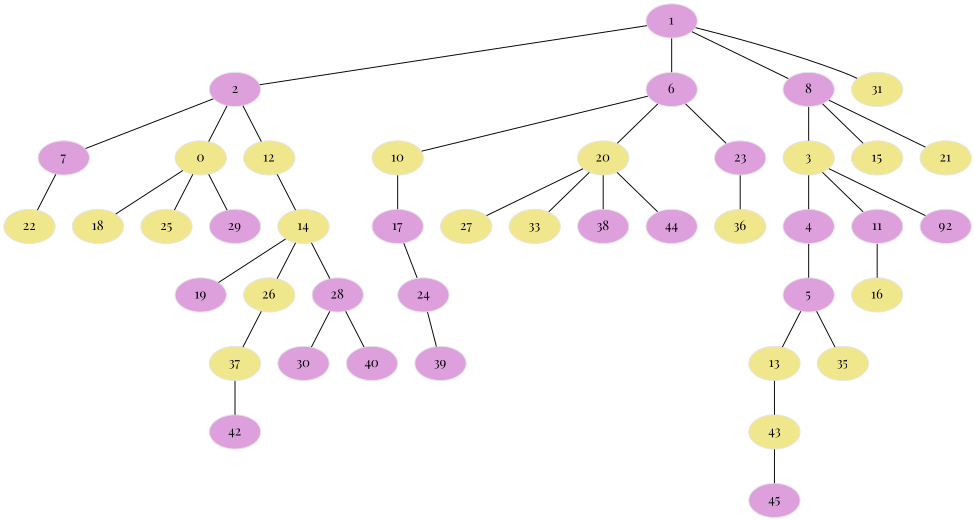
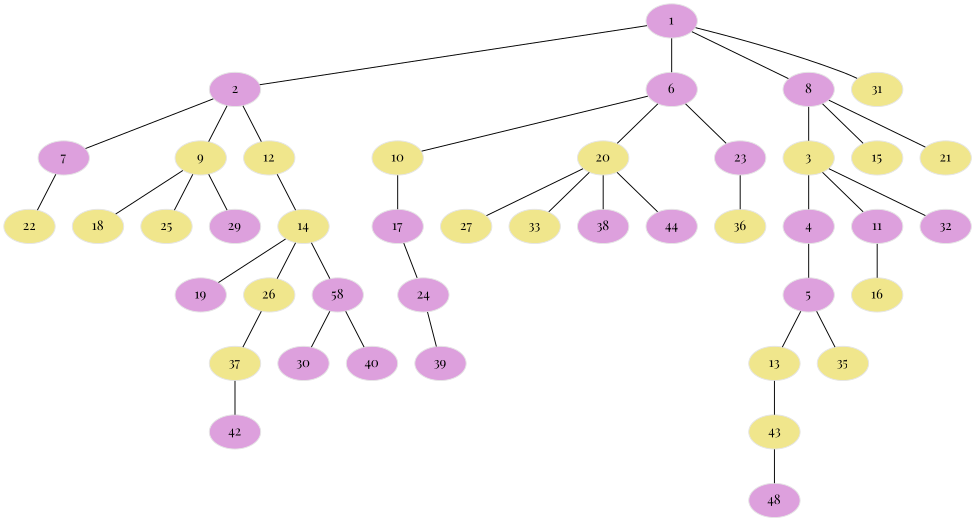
(201, 158) -> (201, 158)
(946, 226) -> (946, 226)
(338, 295) -> (338, 295)
(774, 500) -> (774, 500)
